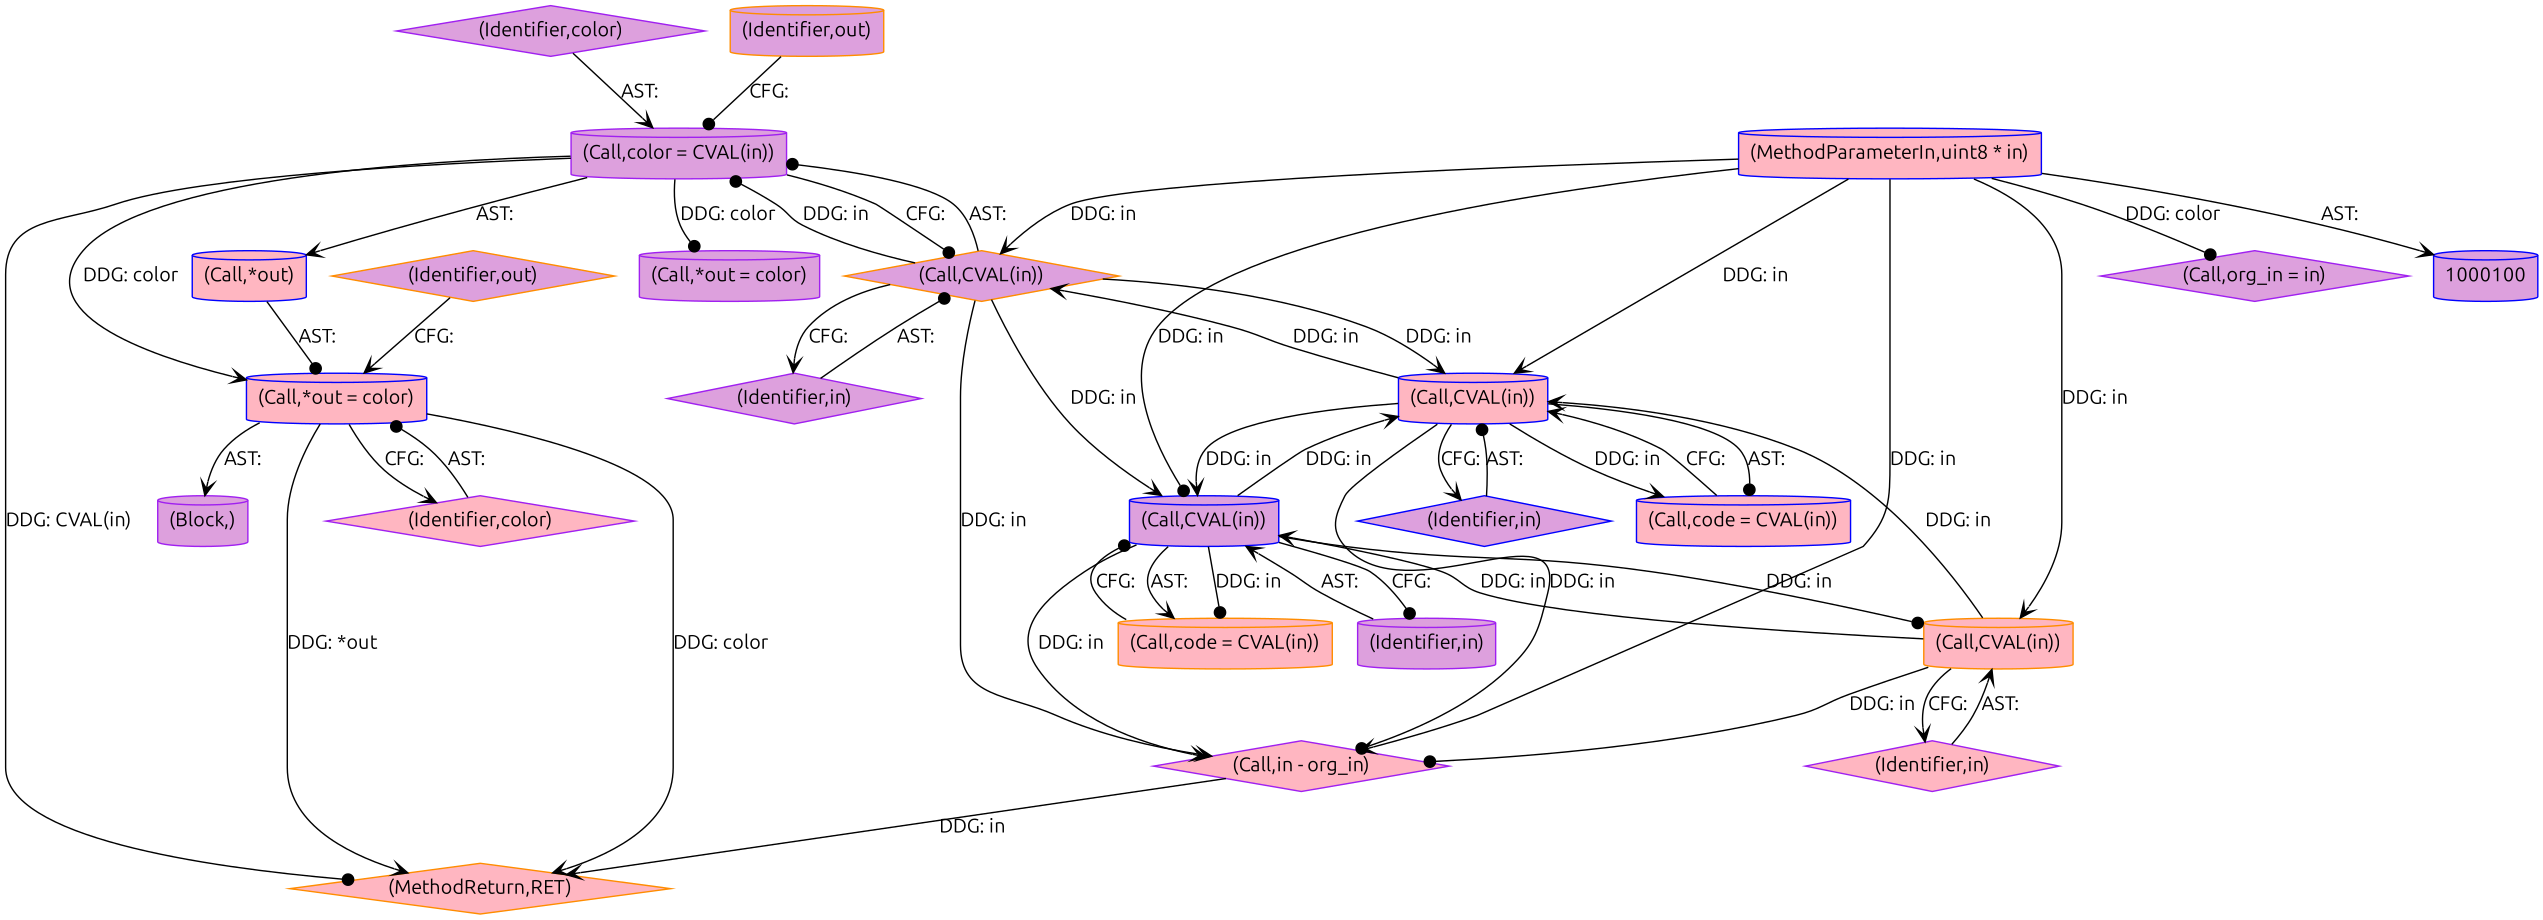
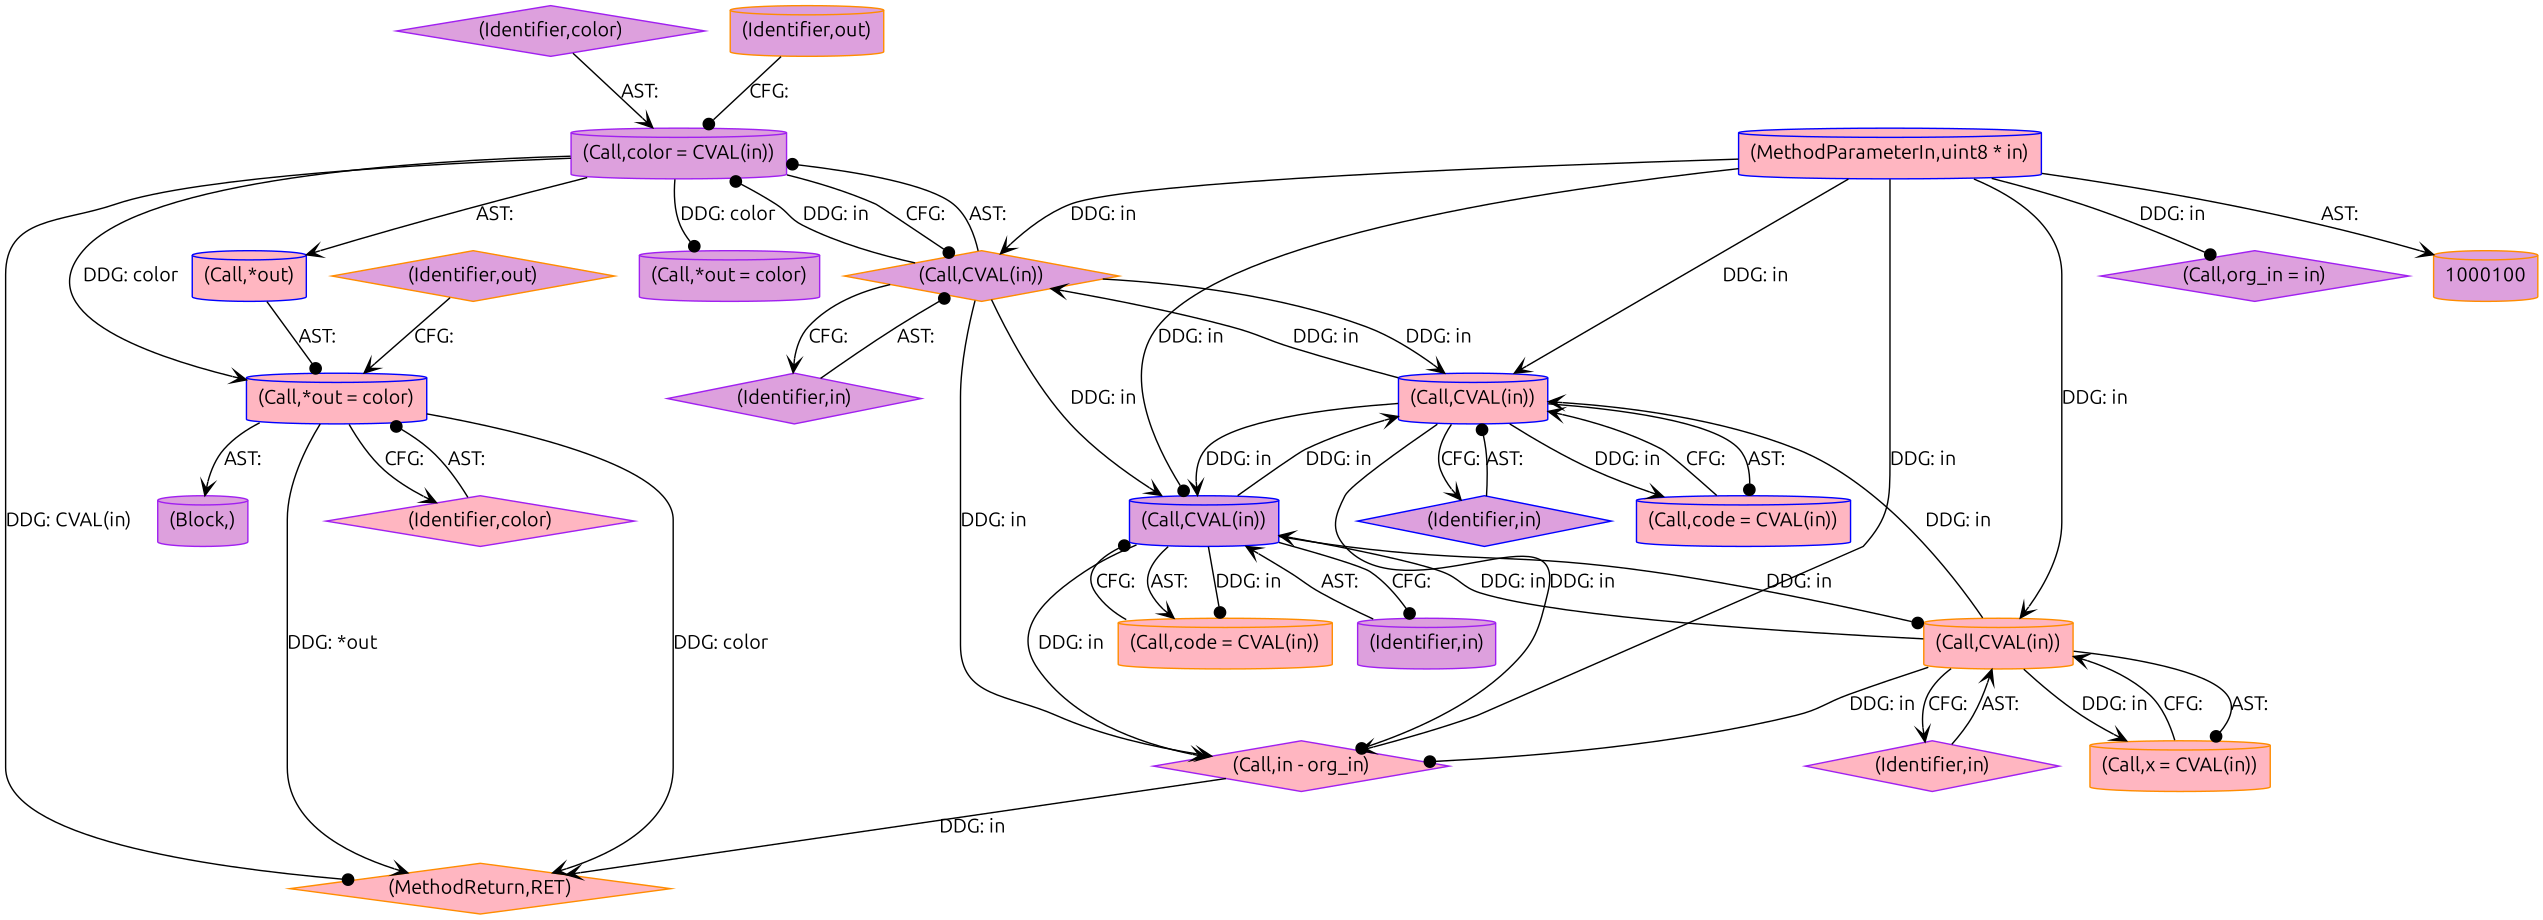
(2173, 215) -> (2173, 215)
(2486, 276) -> (2486, 276)
none -> (2180, 766)
